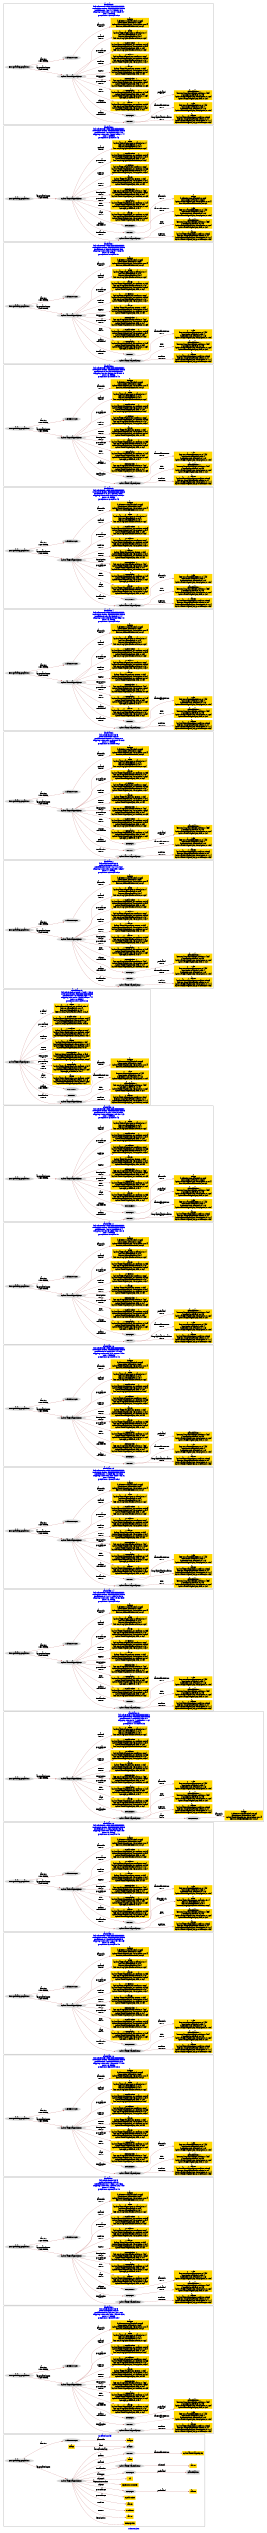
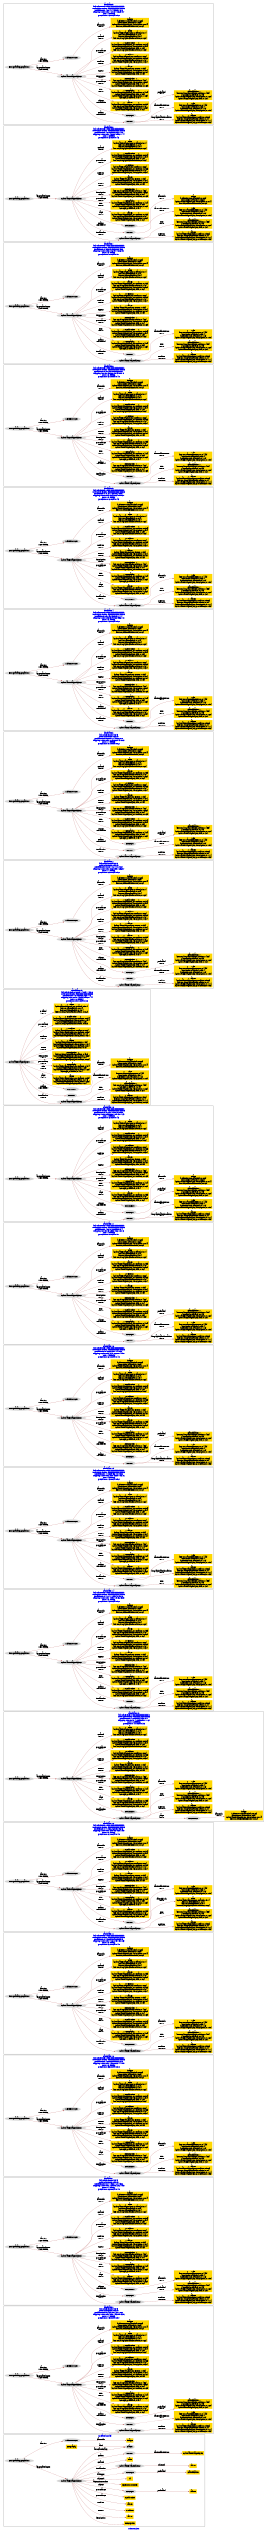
(72, 2447) -> (72, 2447)
(193, 2472) -> (193, 2472)
